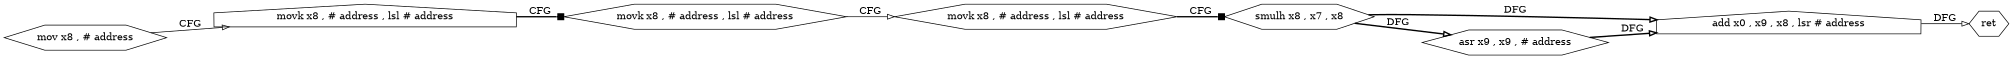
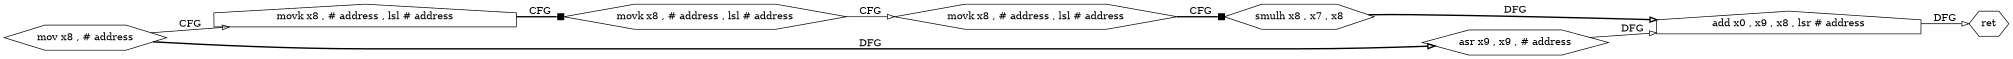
(1399, 29) -> (790, 49)
(1620, 35) -> (1620, 35)
